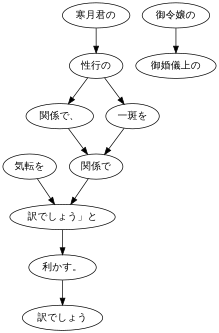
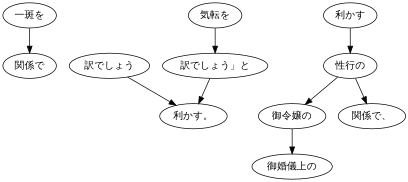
(96, 15) -> (350, 15)
(112, 88) -> (324, 89)
(76, 139) -> none
(82, 189) -> none
(63, 289) -> (149, 89)
